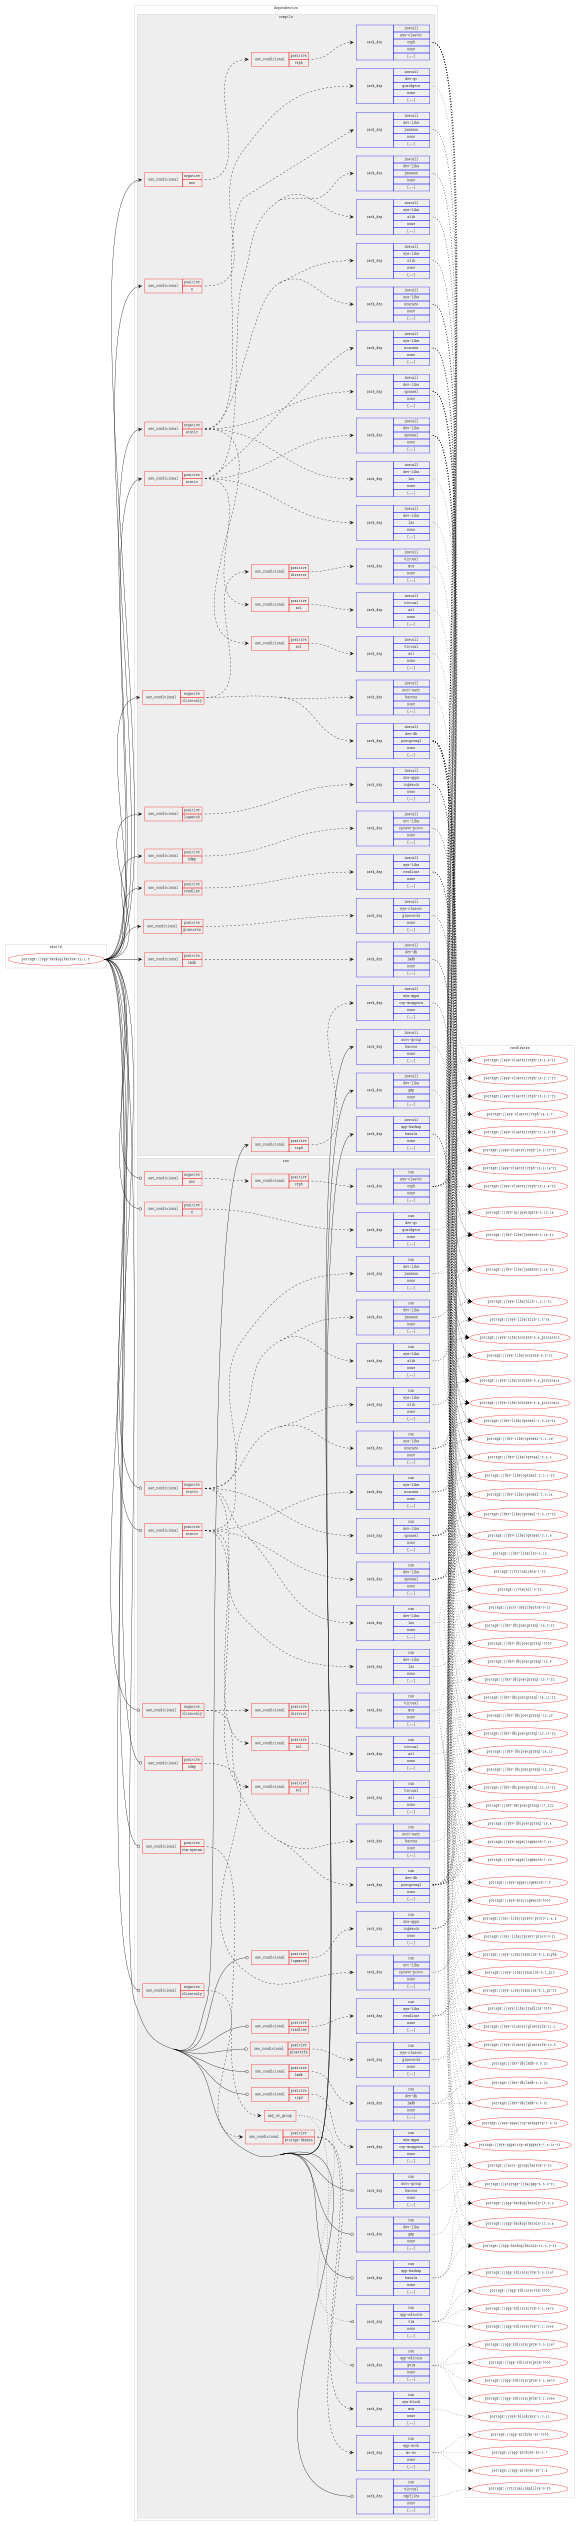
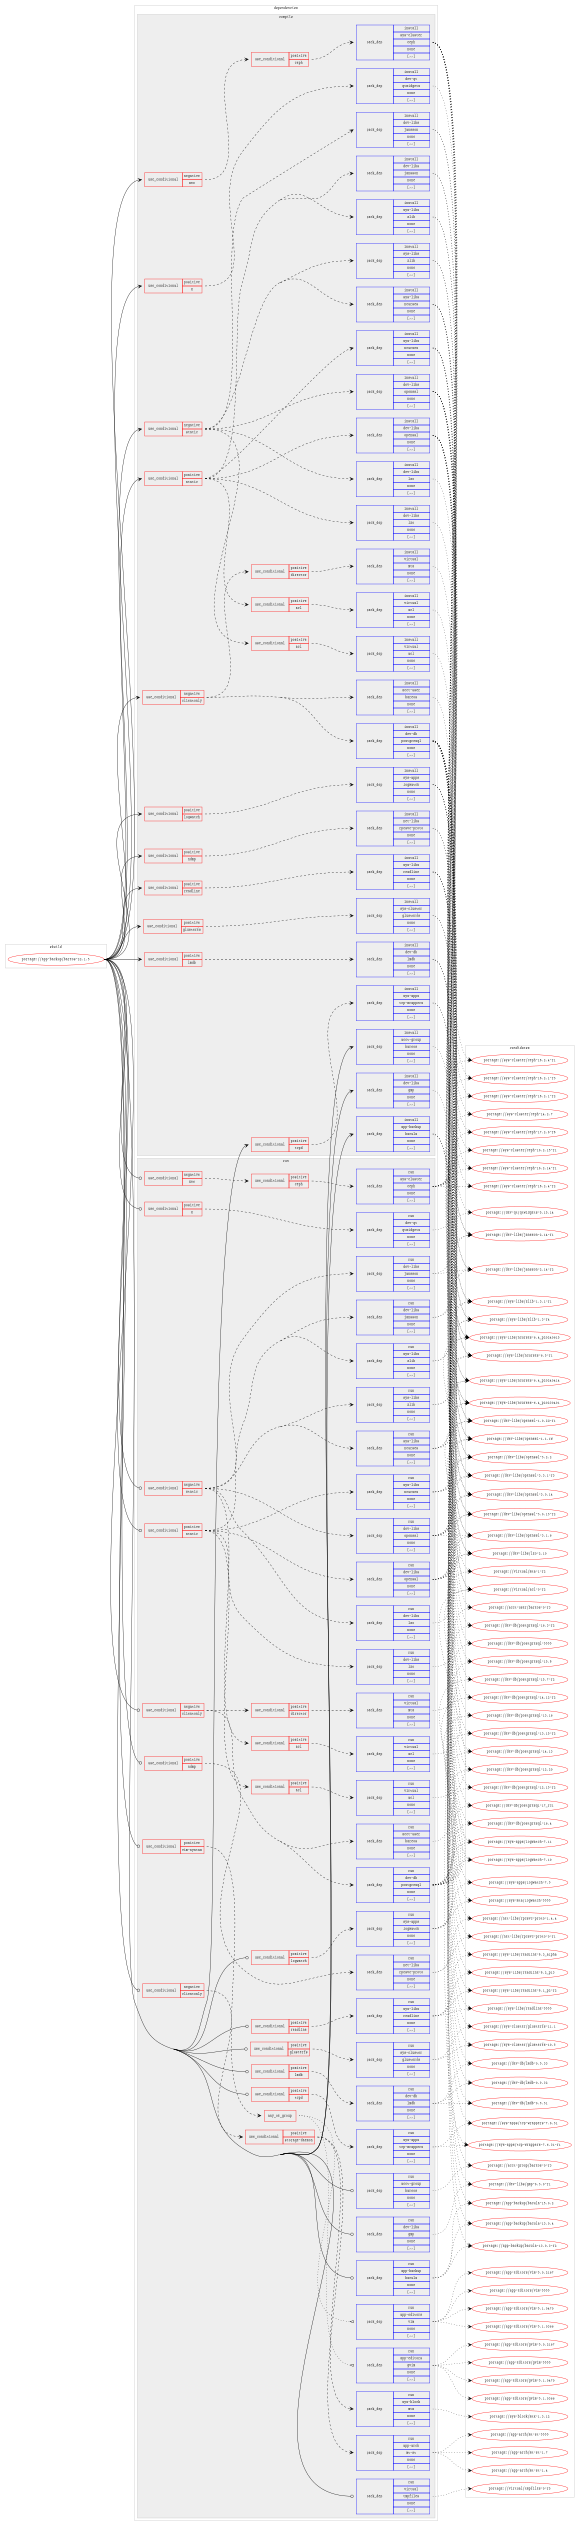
(520, 1590) -> (520, 1590)
(520, 2184) -> (520, 2184)
